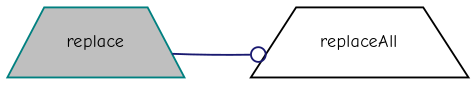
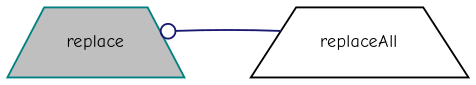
(211, 55) -> (228, 30)
